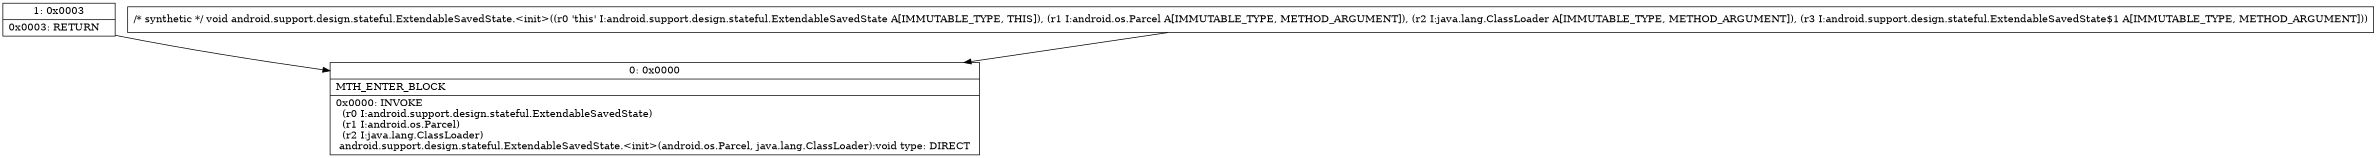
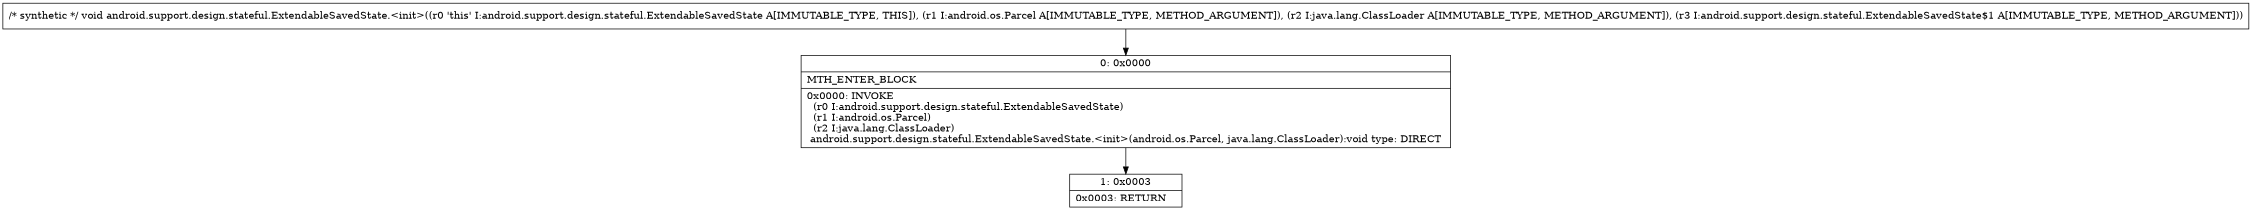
(219, 54) -> (1126, 157)
